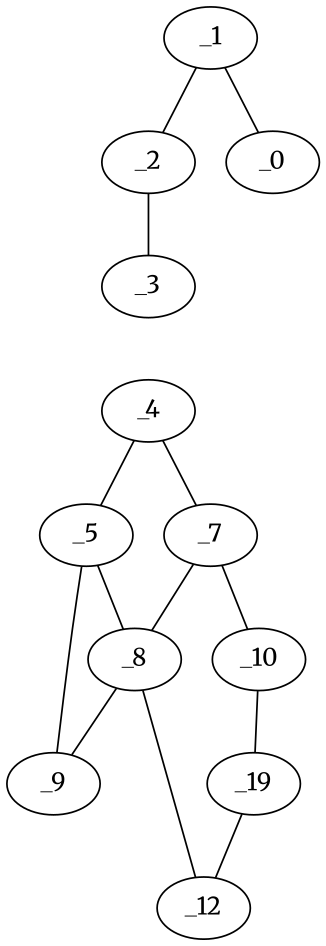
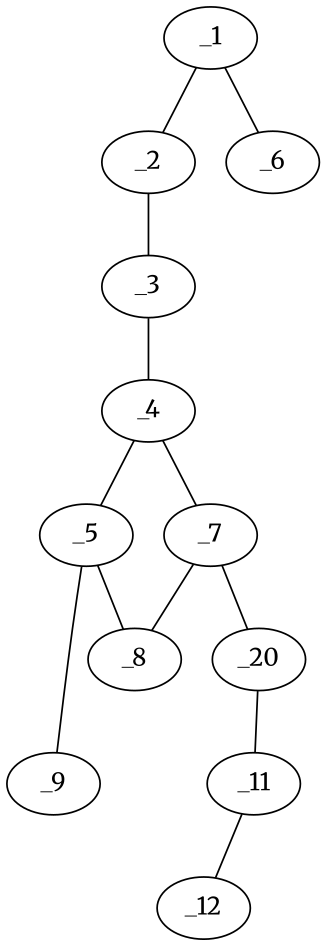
(273, 162) -> (273, 162)
none -> (148, 349)
(259, 659) -> (259, 659)
(94, 722) -> none
(169, 784) -> none
(254, 784) -> (254, 784)
